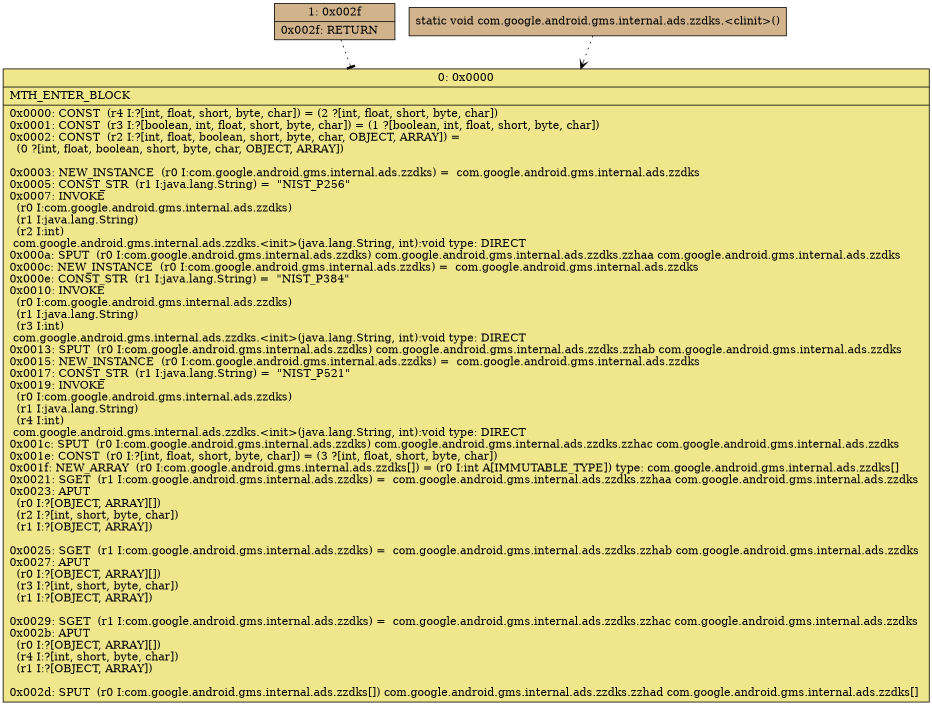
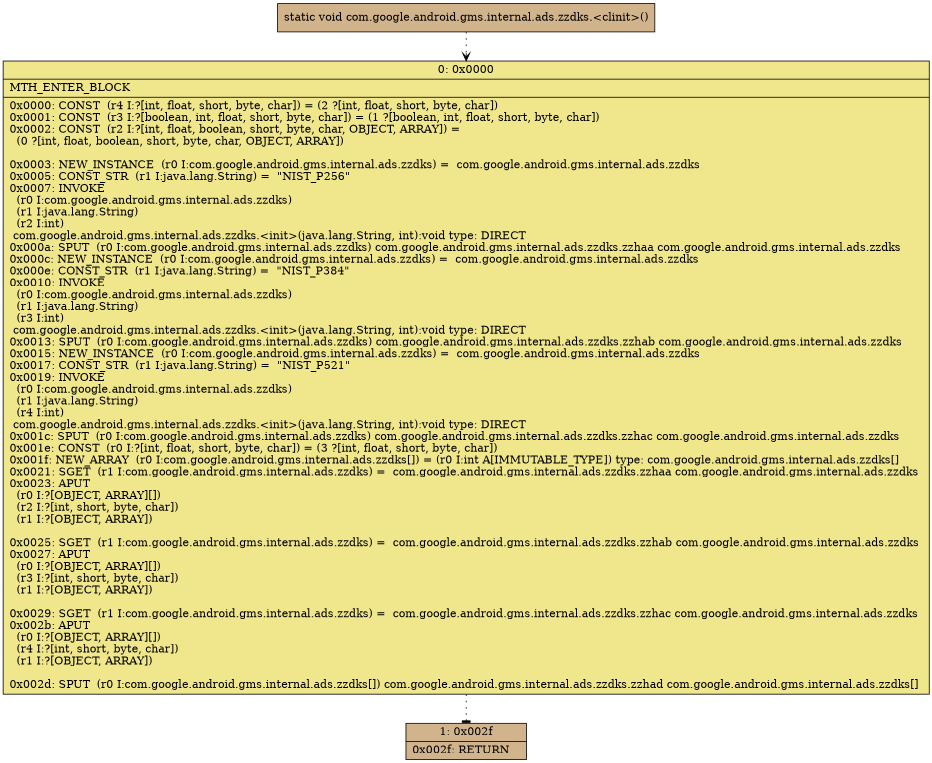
(346, 52) -> (466, 707)
